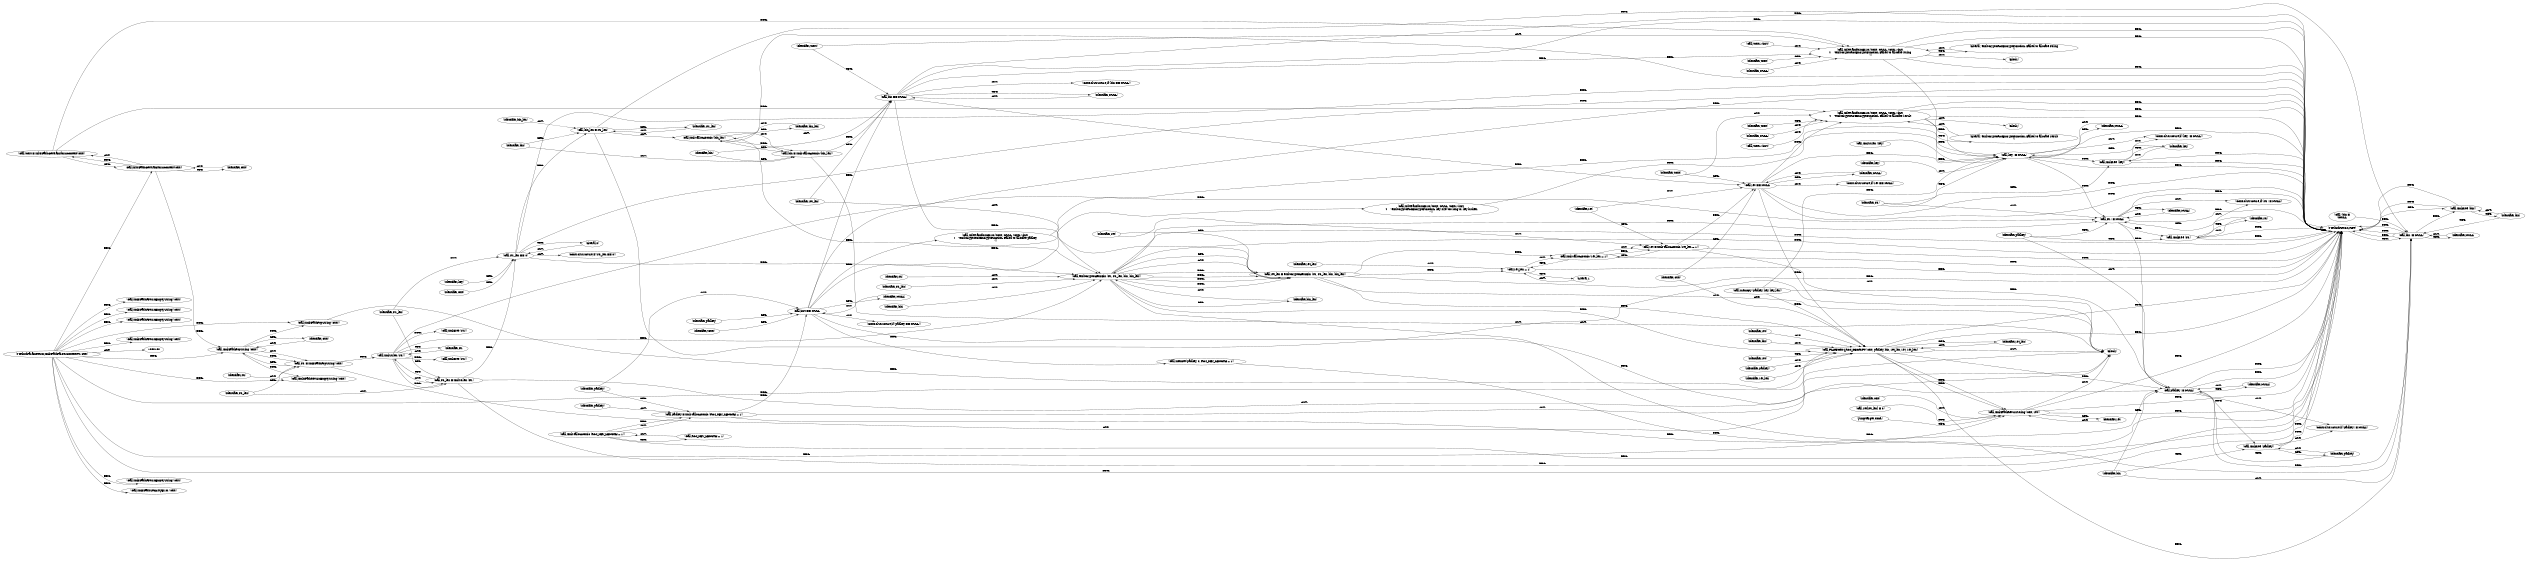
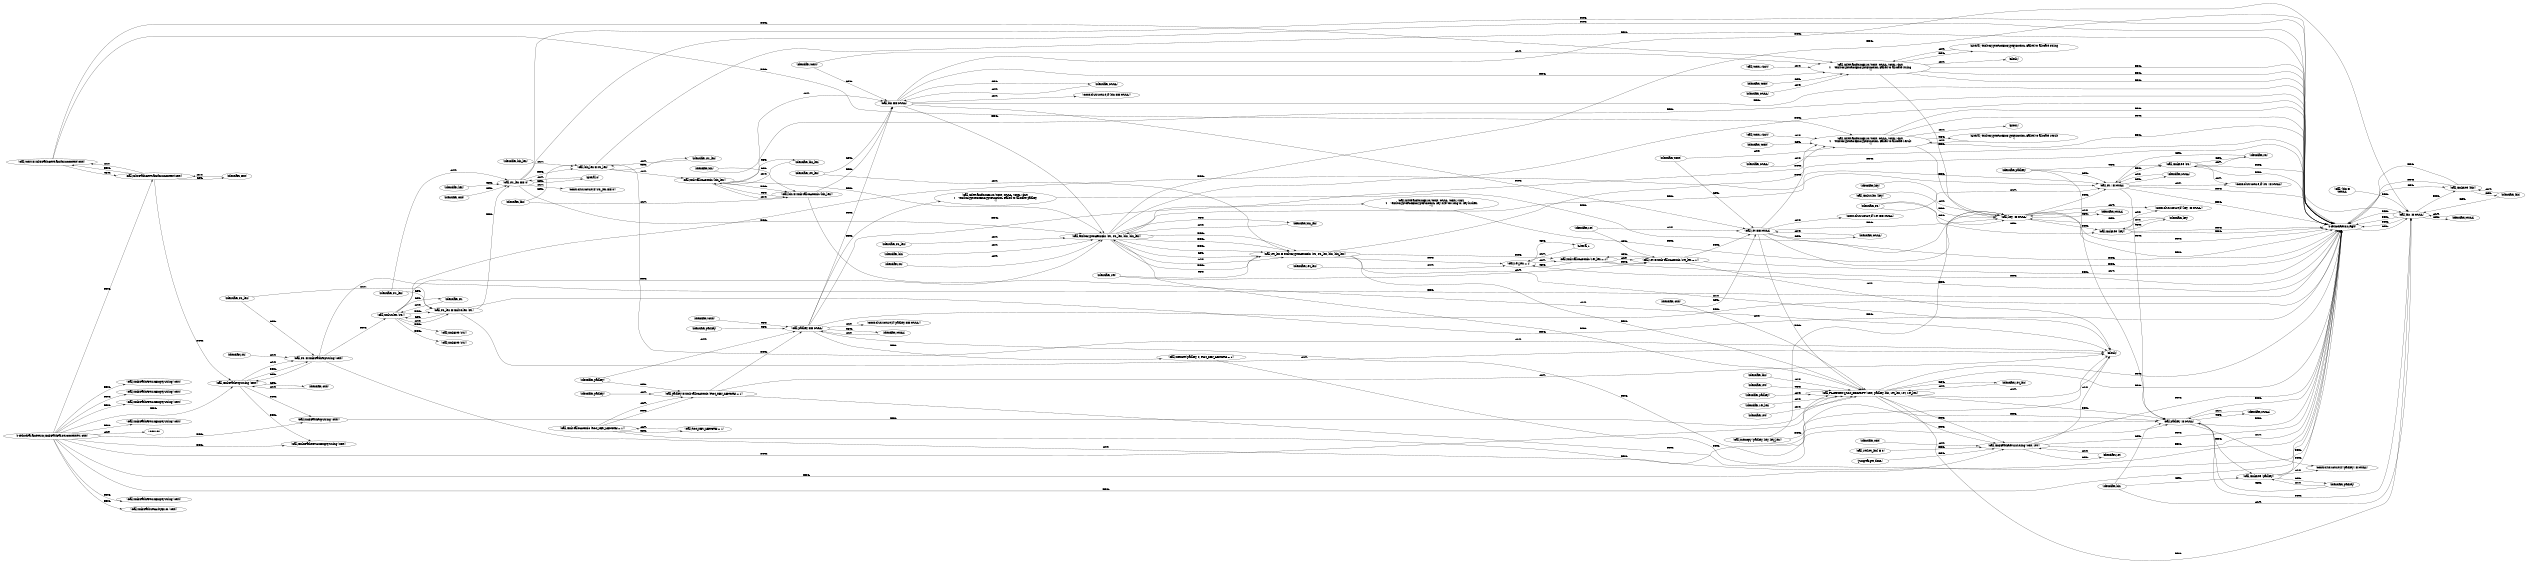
none -> (1322, 292)
(807, 311) -> (807, 329)
